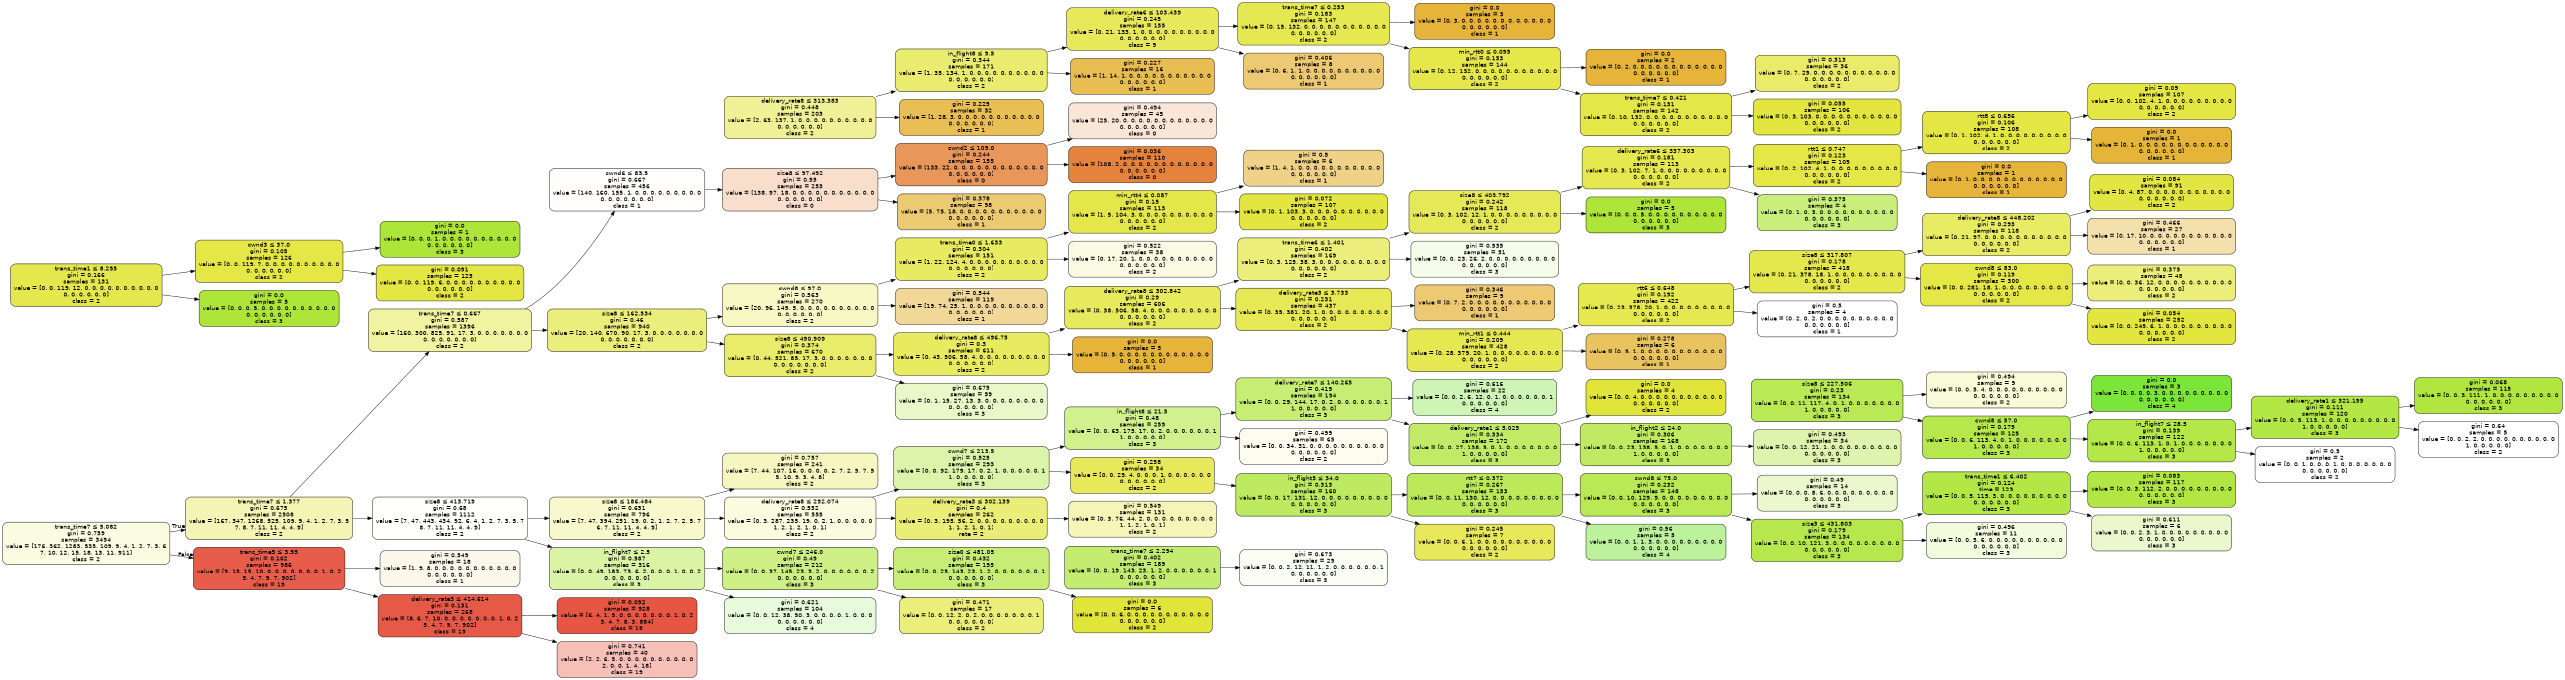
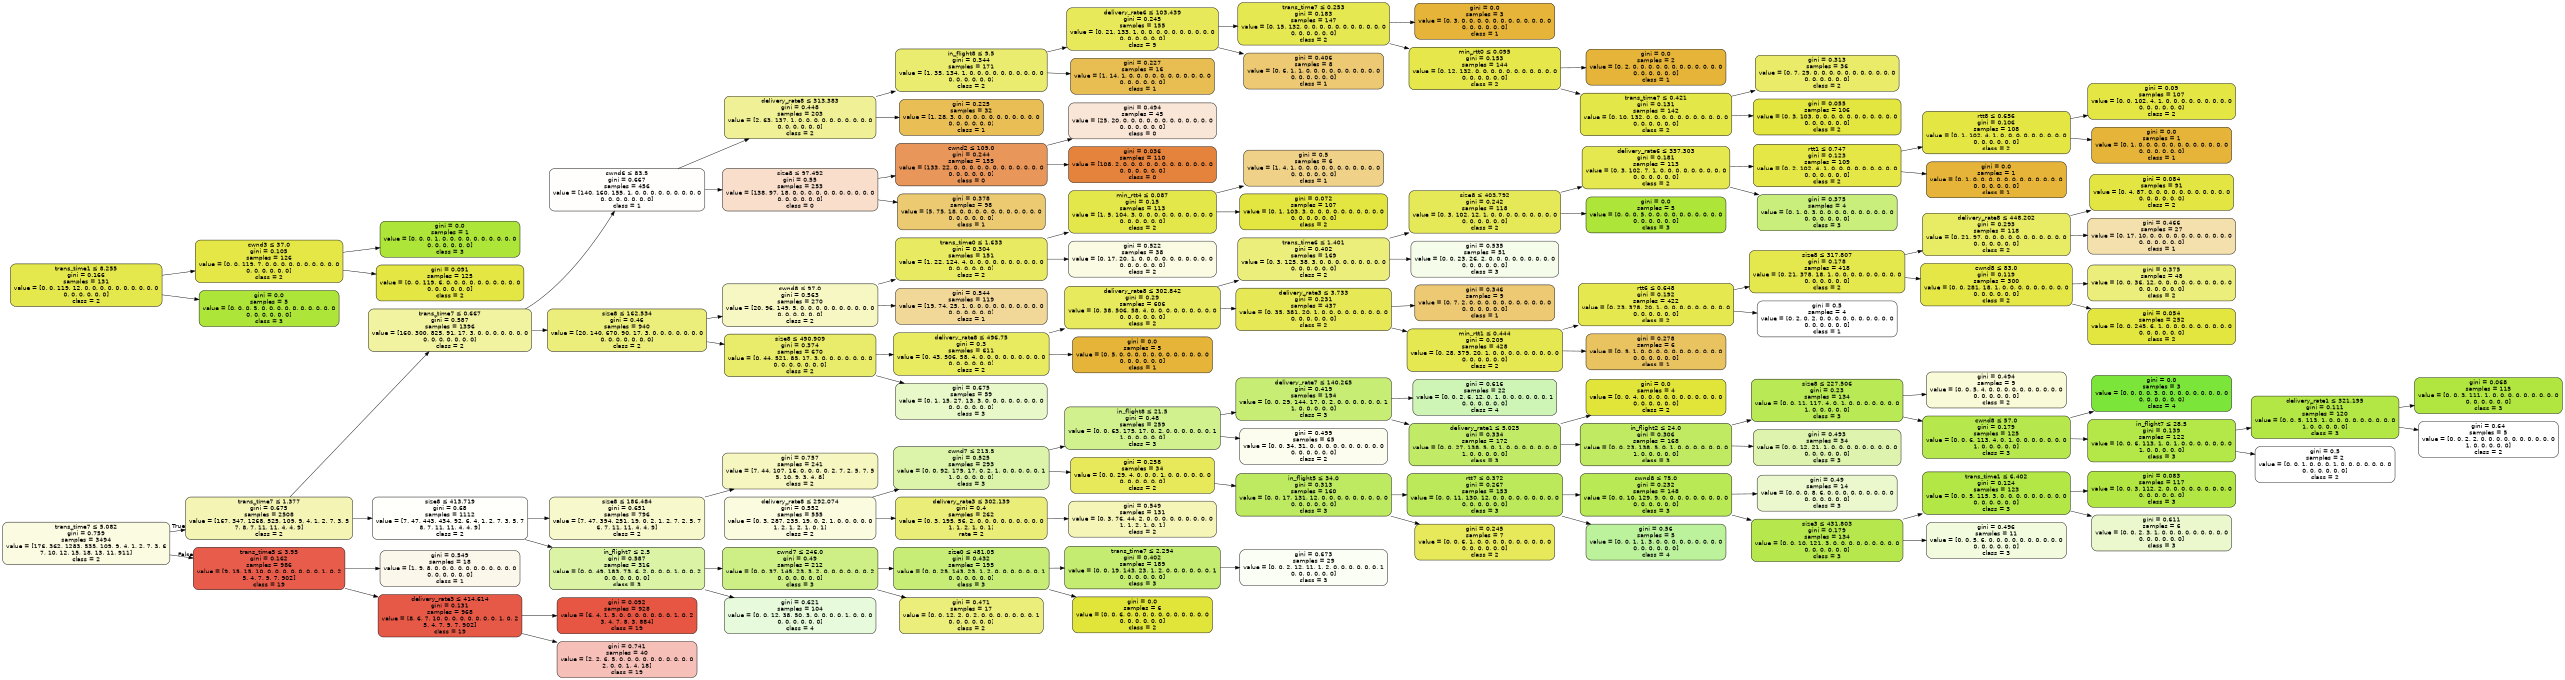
none -> (712, 154)
none -> (1739, 423)
(1996, 490) -> (1996, 490)
(712, 518) -> none
none -> (1055, 568)
(450, 612) -> (450, 612)
